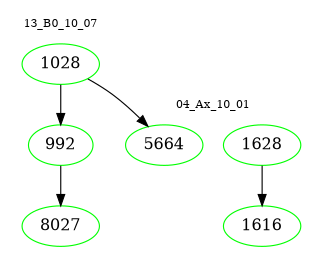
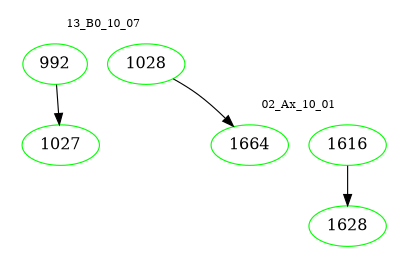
(61, 99) -> none
(213, 105) -> (299, 105)
(164, 145) -> (250, 145)
(262, 180) -> (348, 180)
(61, 226) -> (61, 145)
